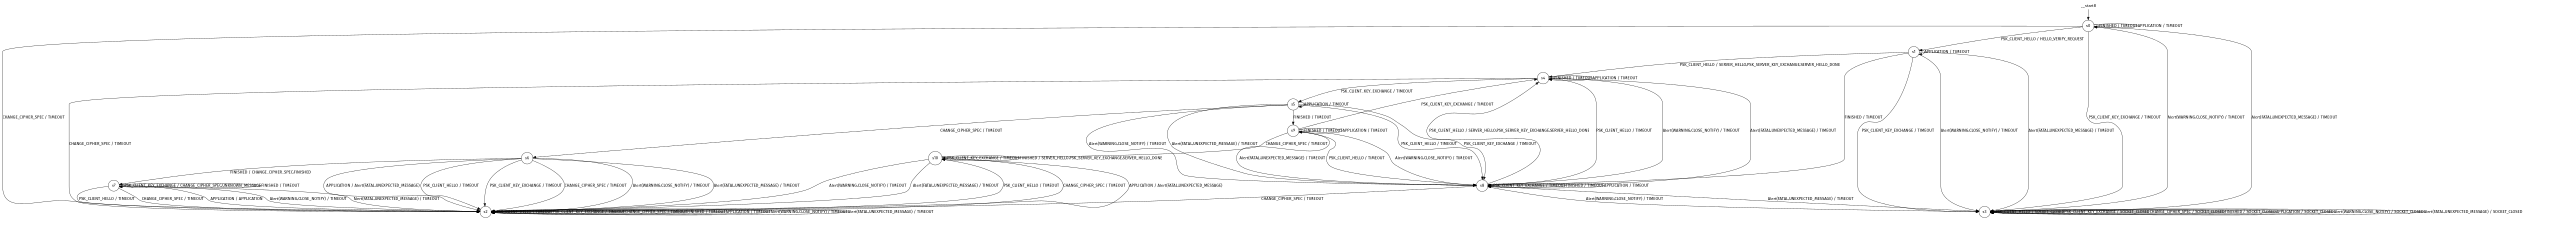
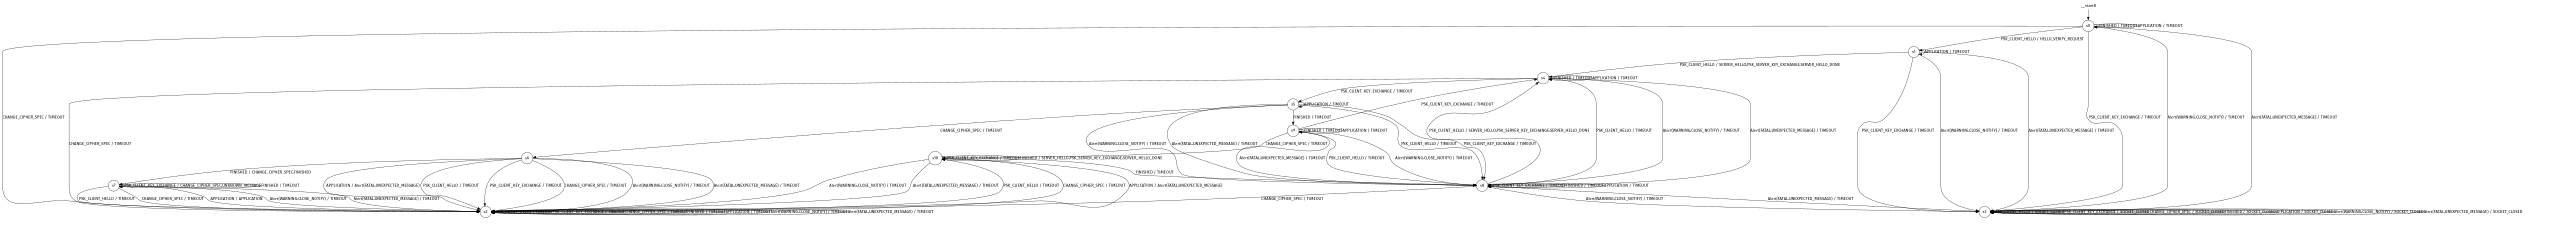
(1744, 175) -> (1180, 177)
